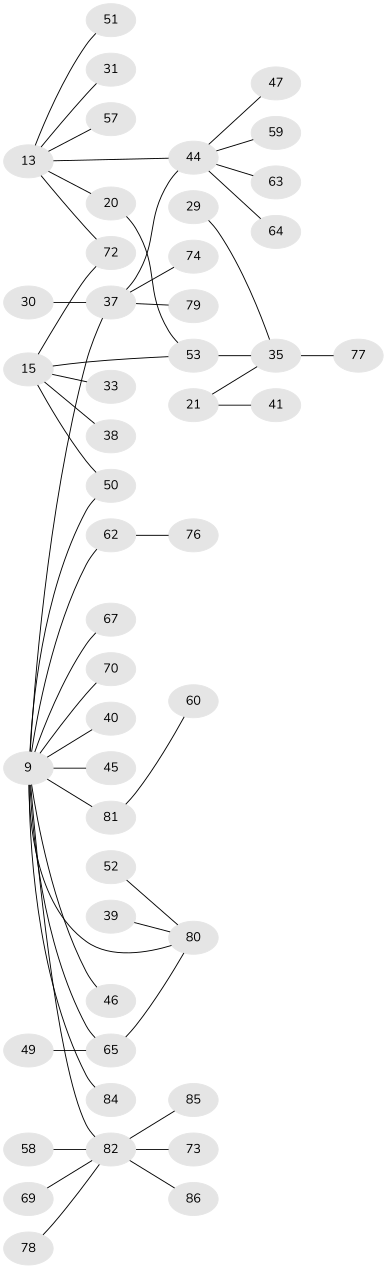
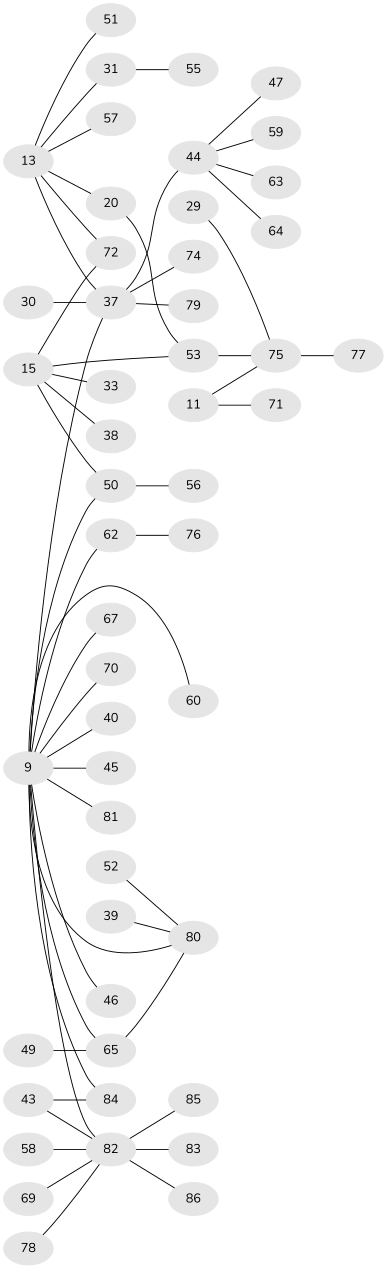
none -> (193, 70)
(111, 160) -> (61, 236)
(276, 356) -> (276, 356)
(193, 405) -> (193, 405)
(276, 405) -> (276, 405)
none -> (193, 486)
(157, 762) -> (82, 599)
none -> (28, 1100)
(193, 1150) -> (193, 1150)
